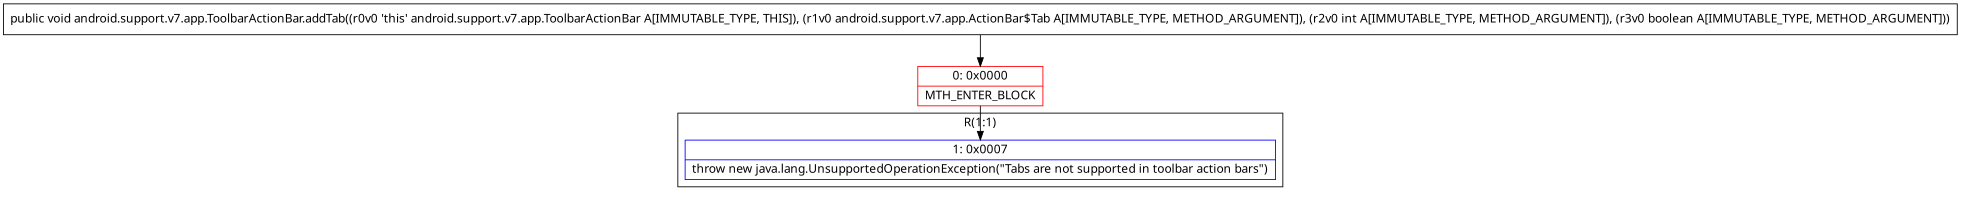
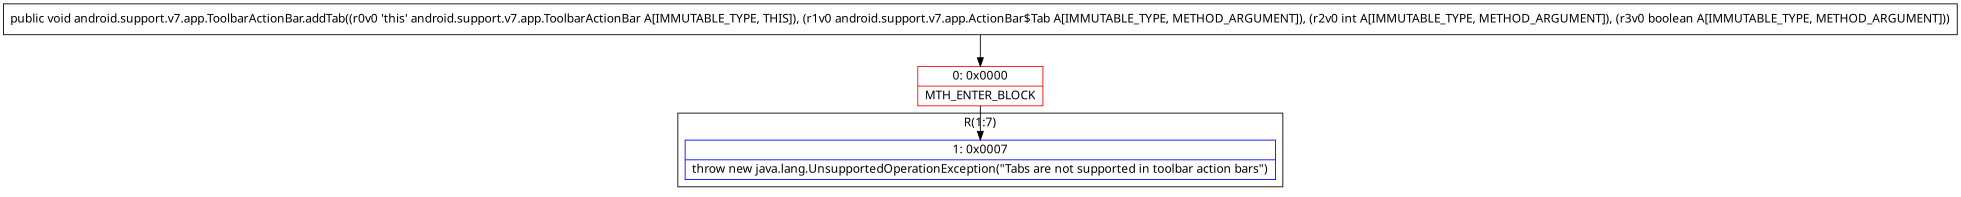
(980, 123) -> (980, 123)
